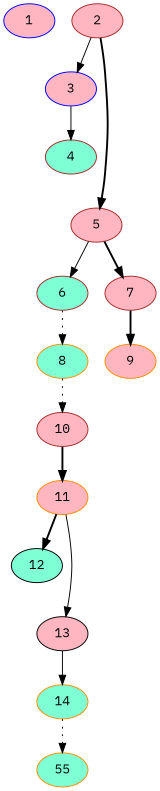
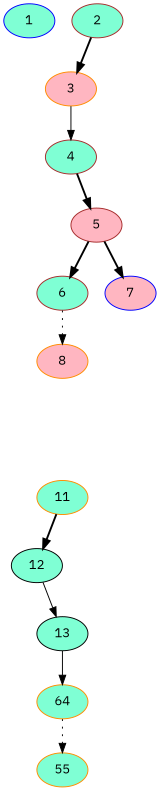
(29, 21) -> (29, 21)
(97, 21) -> (97, 21)
(86, 50) -> (86, 50)
(71, 89) -> (71, 89)
(108, 118) -> (82, 186)
(82, 255) -> (82, 255)
(131, 293) -> (131, 293)
(62, 361) -> (62, 361)
(131, 361) -> none
(62, 429) -> none
(62, 498) -> (62, 498)
(72, 561) -> (48, 595)
(62, 634) -> (62, 634)
(62, 702) -> (62, 702)
